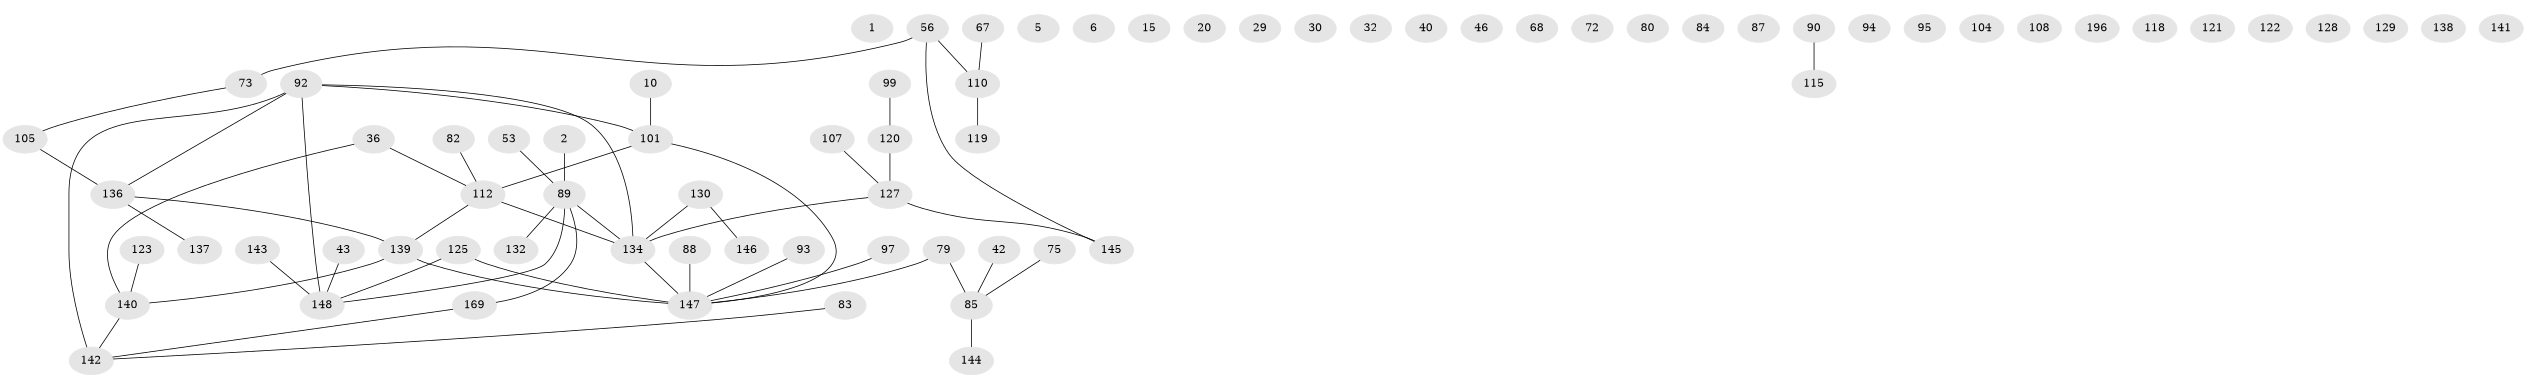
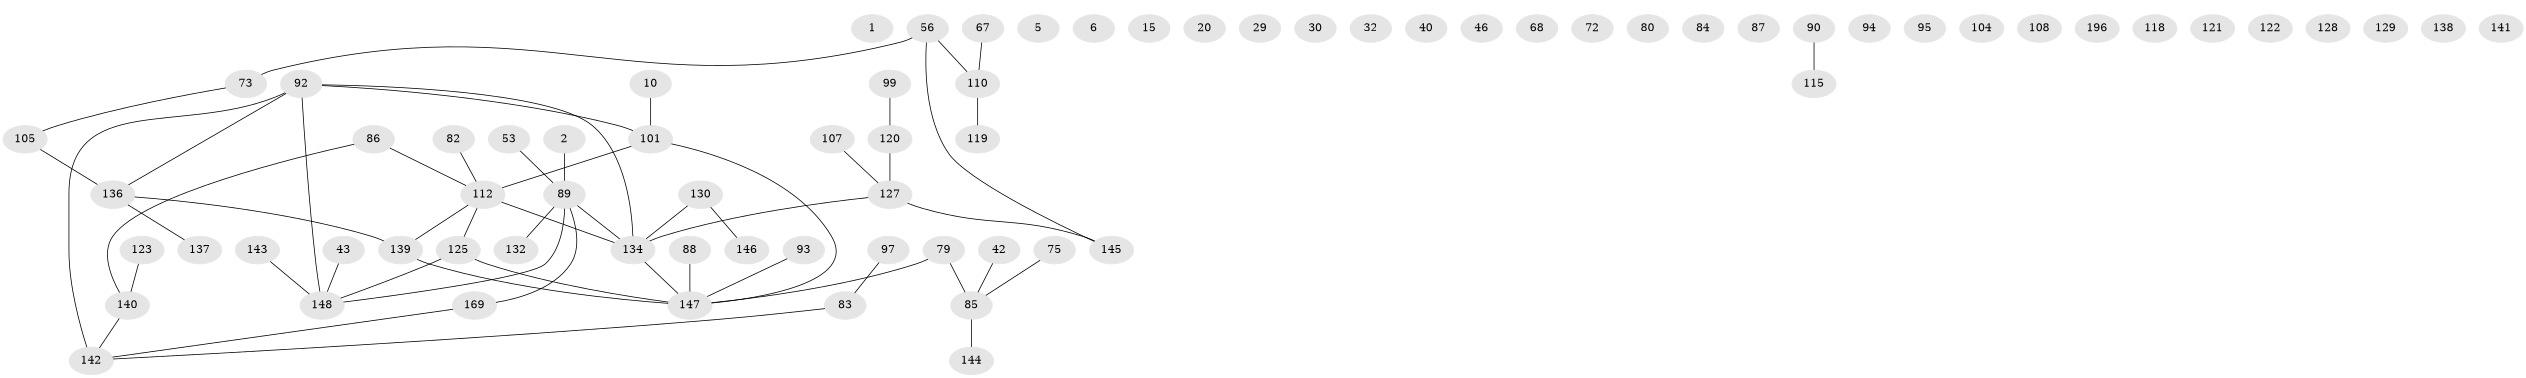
(374, 139) -> (374, 139)
none -> (471, 222)
(792, 282) -> (862, 284)
(268, 287) -> none
